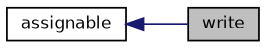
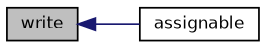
(166, 24) -> (118, 24)
